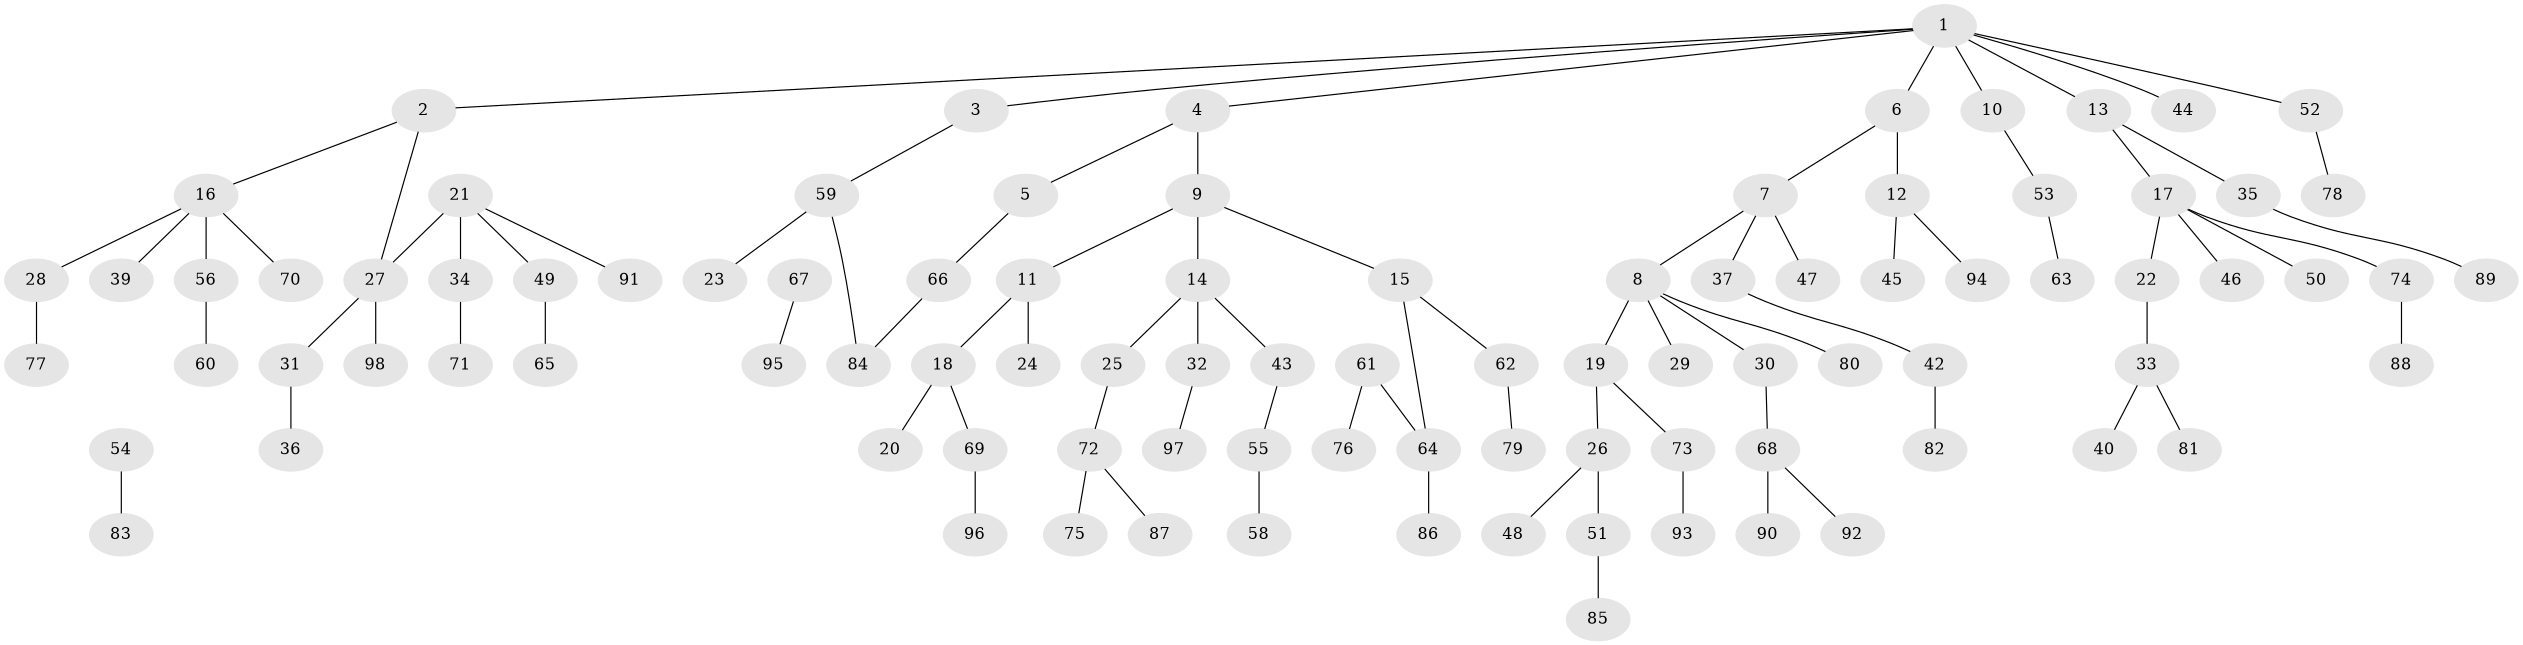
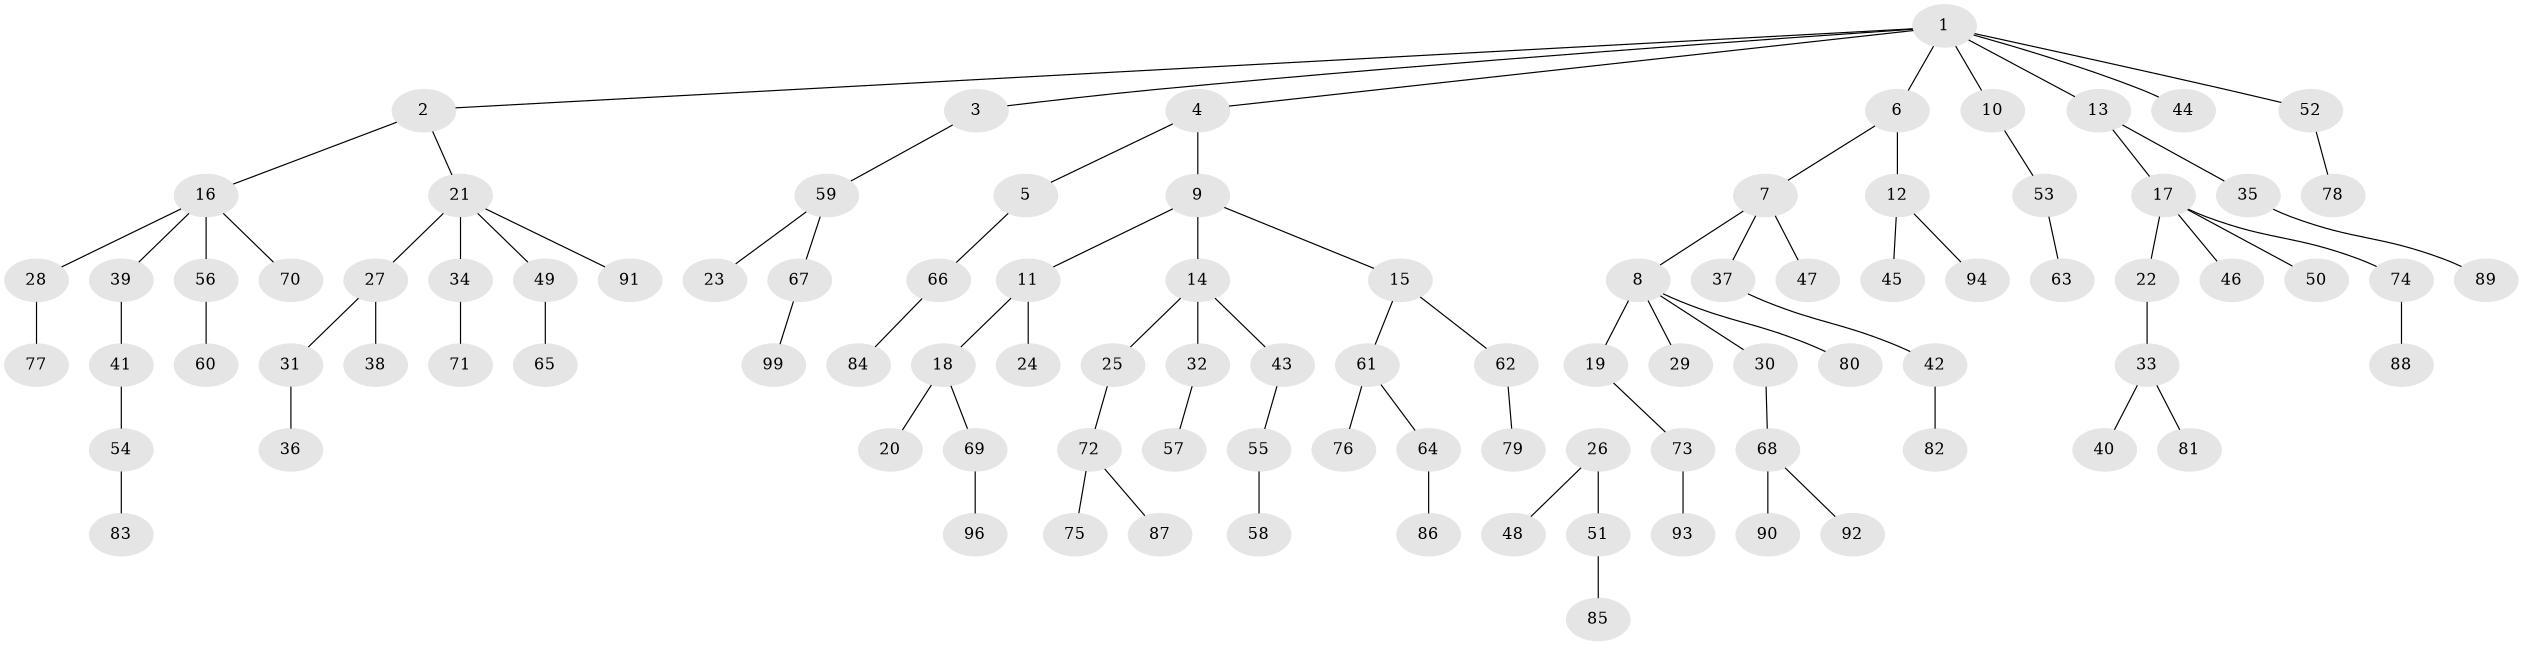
(400, 196) -> (442, 153)
(846, 280) -> (813, 238)
none -> (121, 365)
(376, 365) -> (376, 365)
(774, 365) -> (774, 365)
(1415, 365) -> (1384, 323)
(1597, 408) -> none
(1174, 450) -> (1174, 450)
